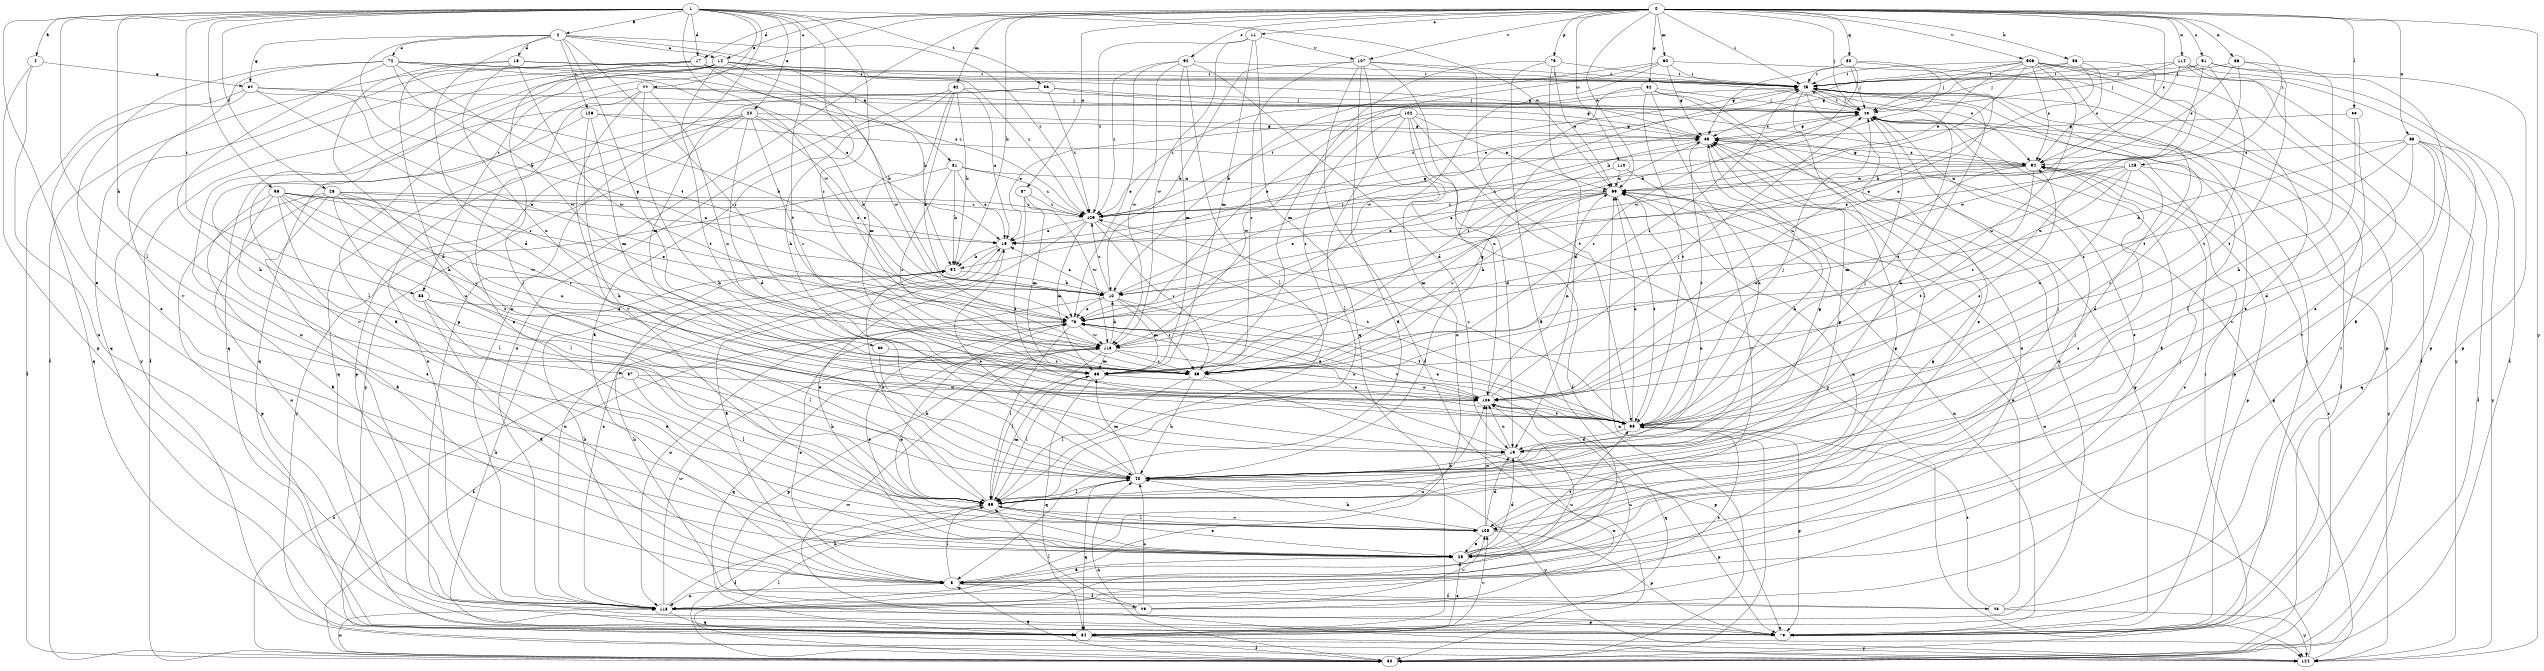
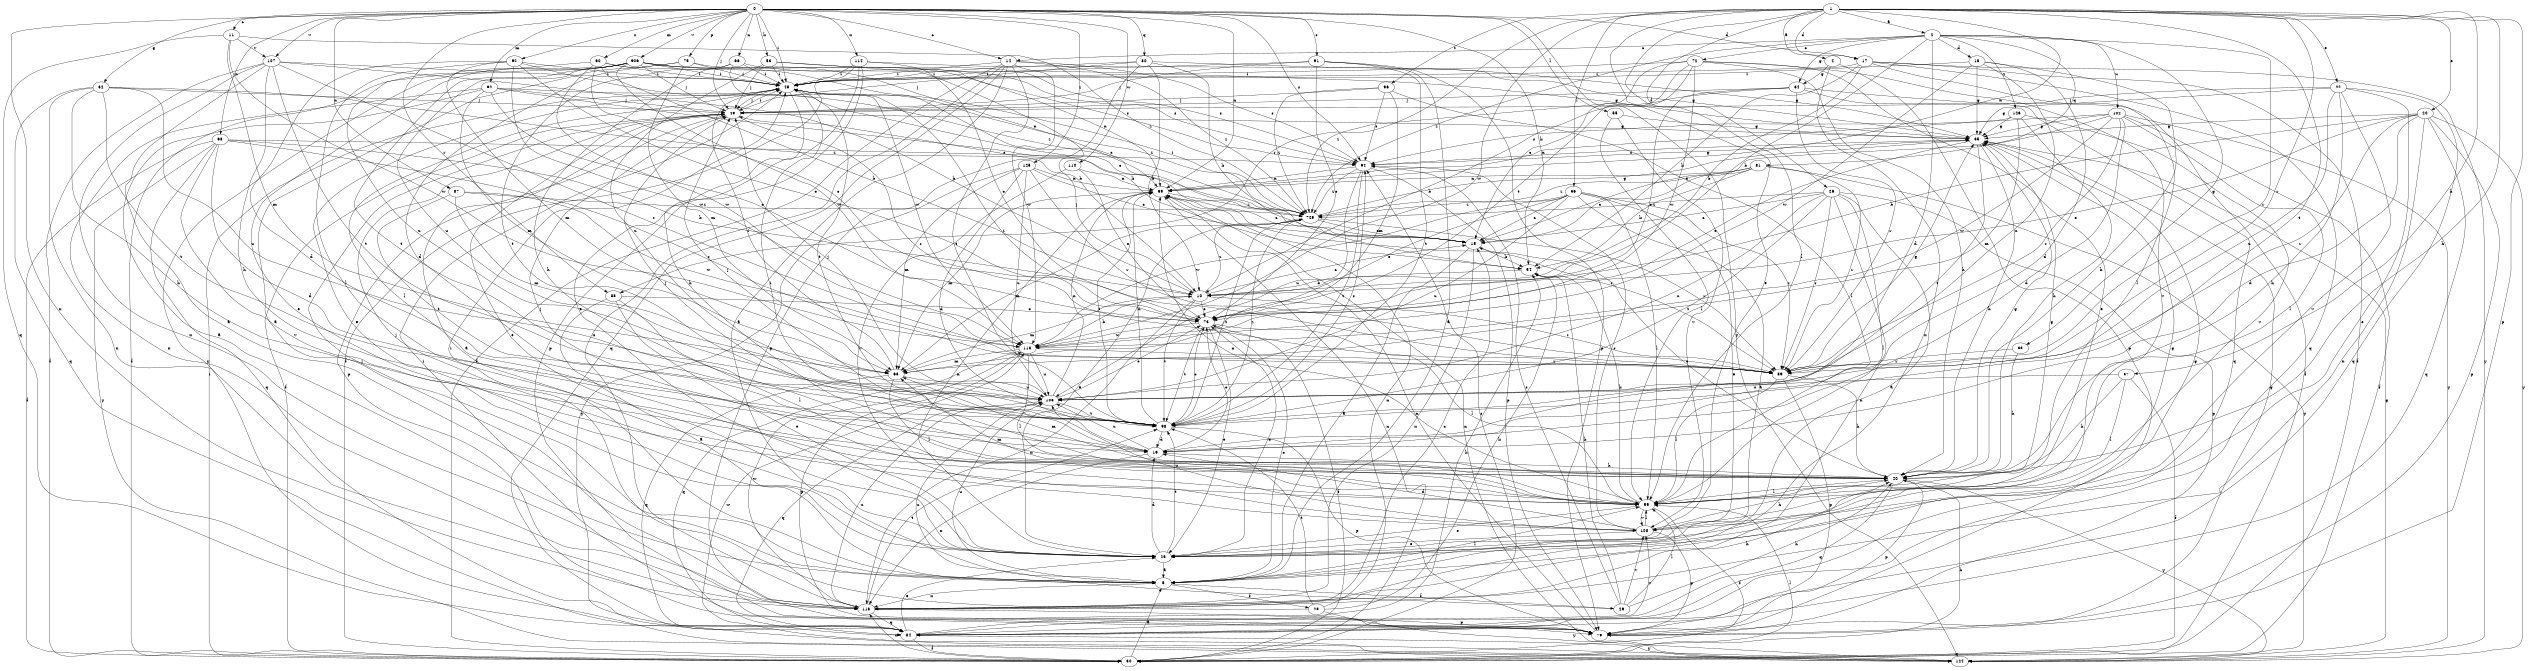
none -> (2101, 48)
(1091, 218) -> (1310, 218)
